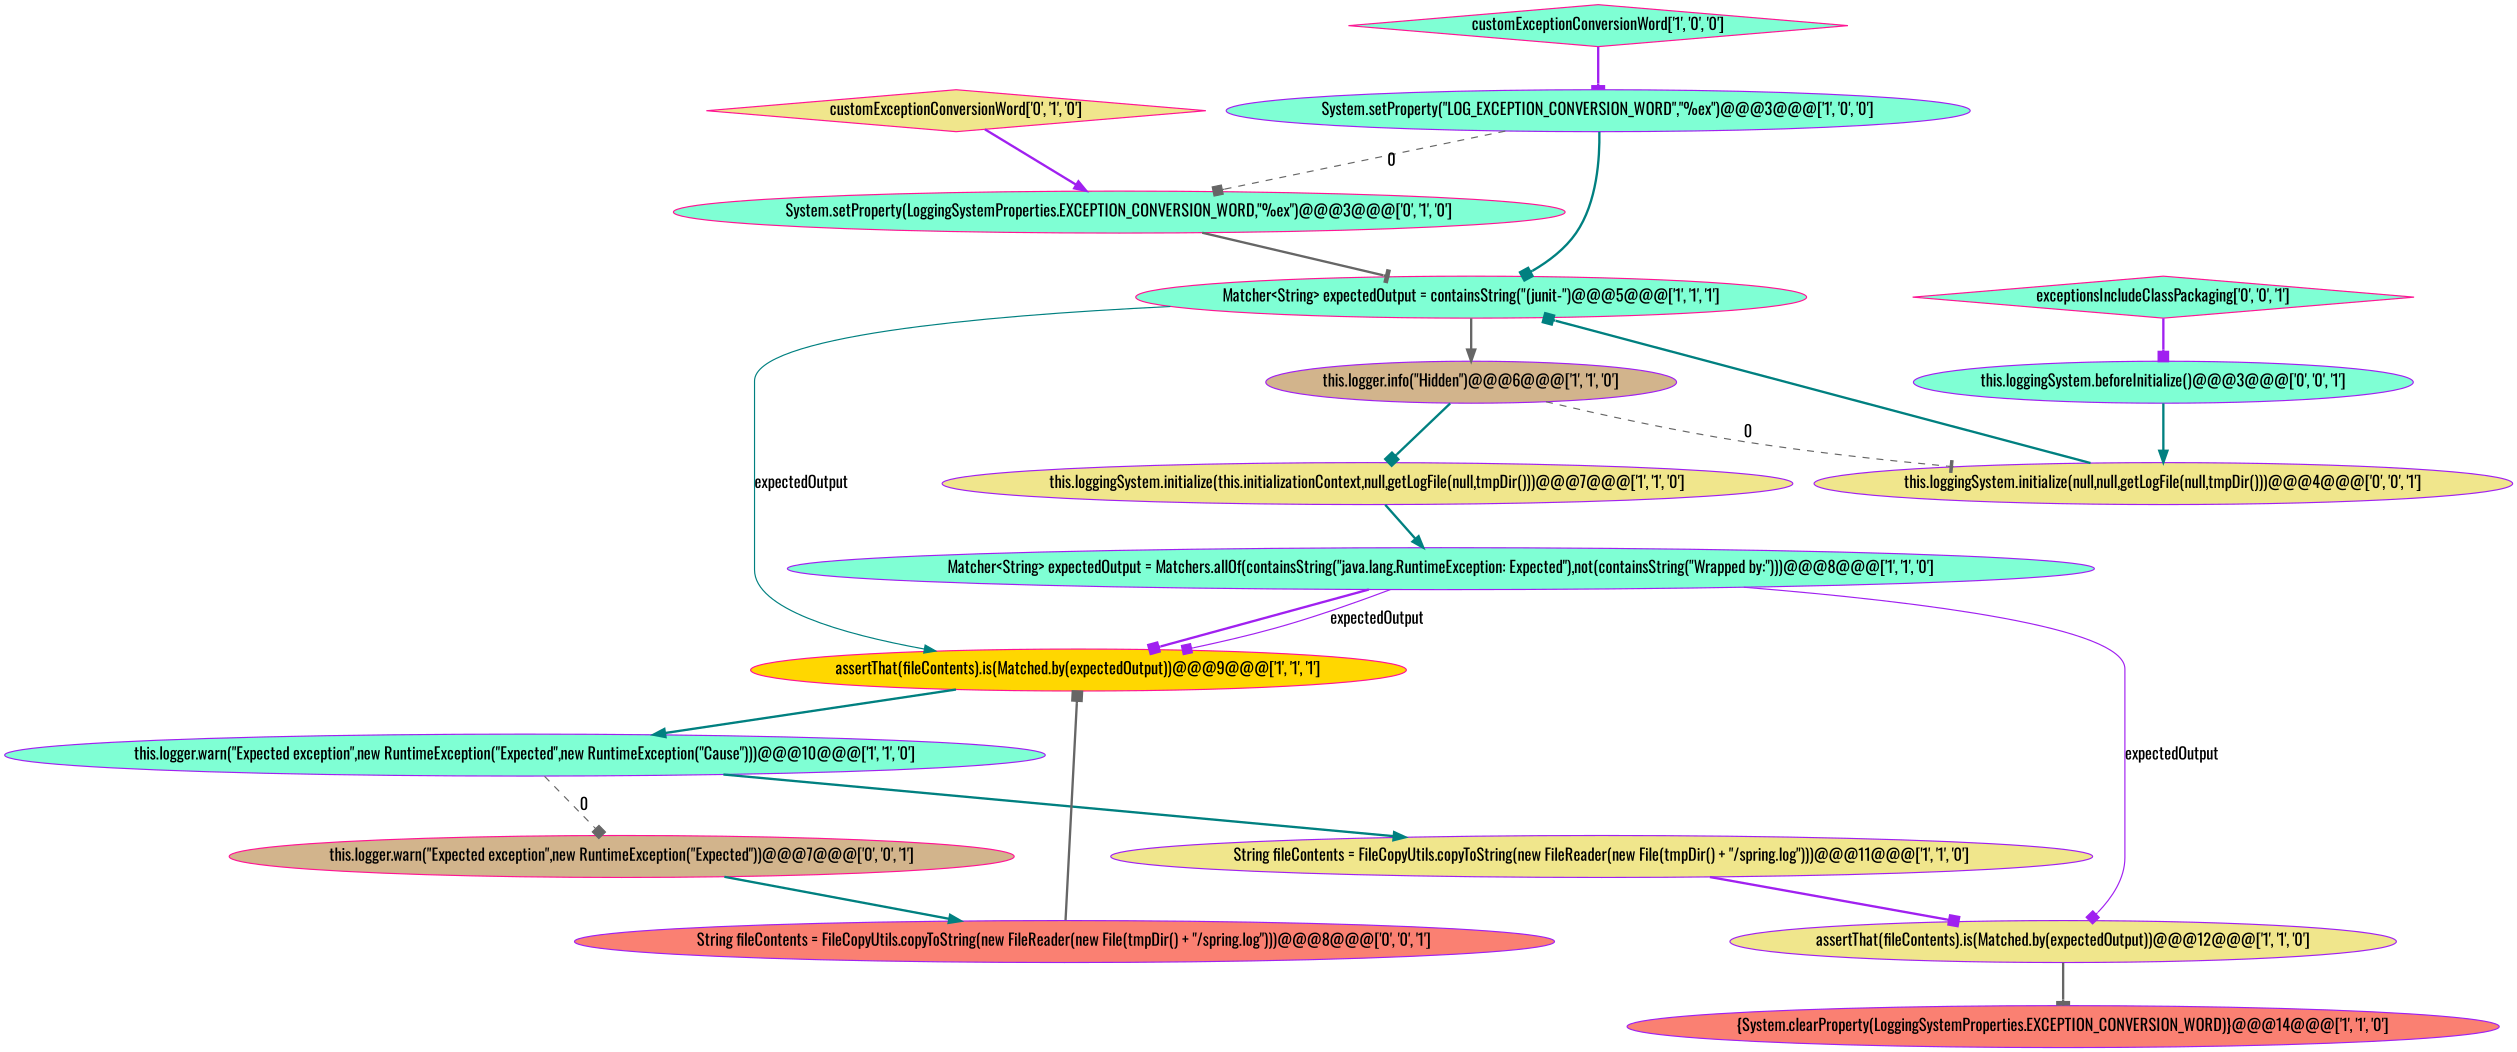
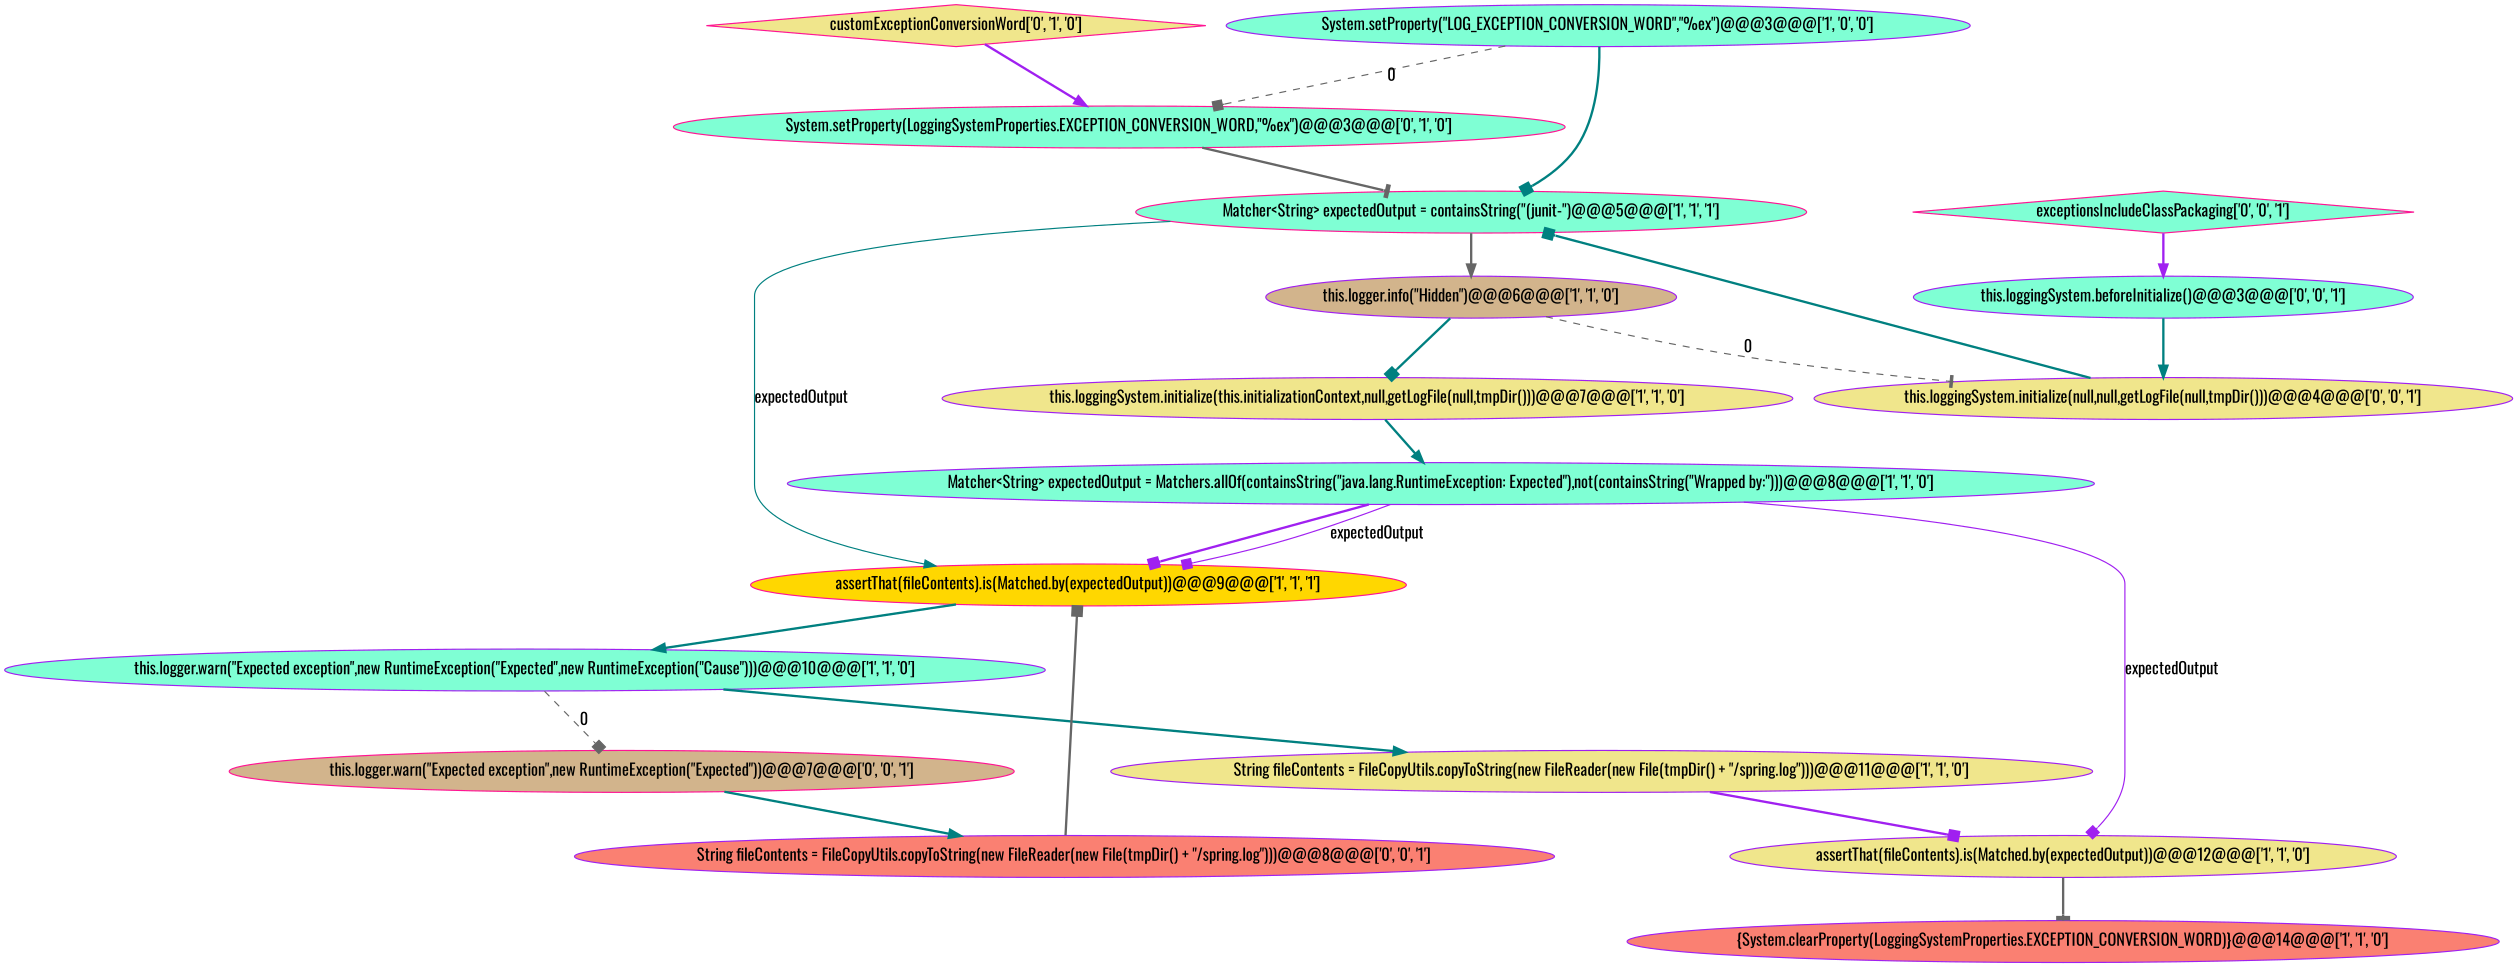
(1598, 26) -> none
(2163, 334) -> (2163, 249)
